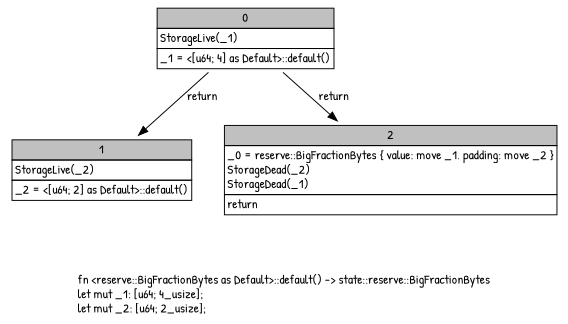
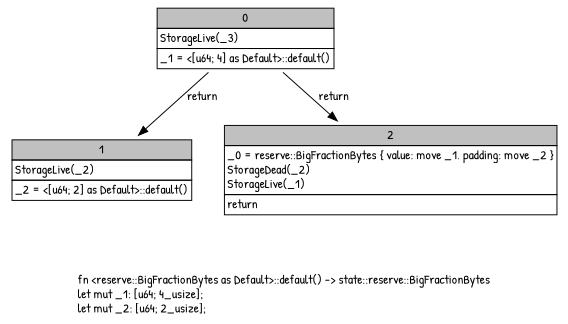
(199, 38) -> (199, 38)
(268, 184) -> (267, 184)
